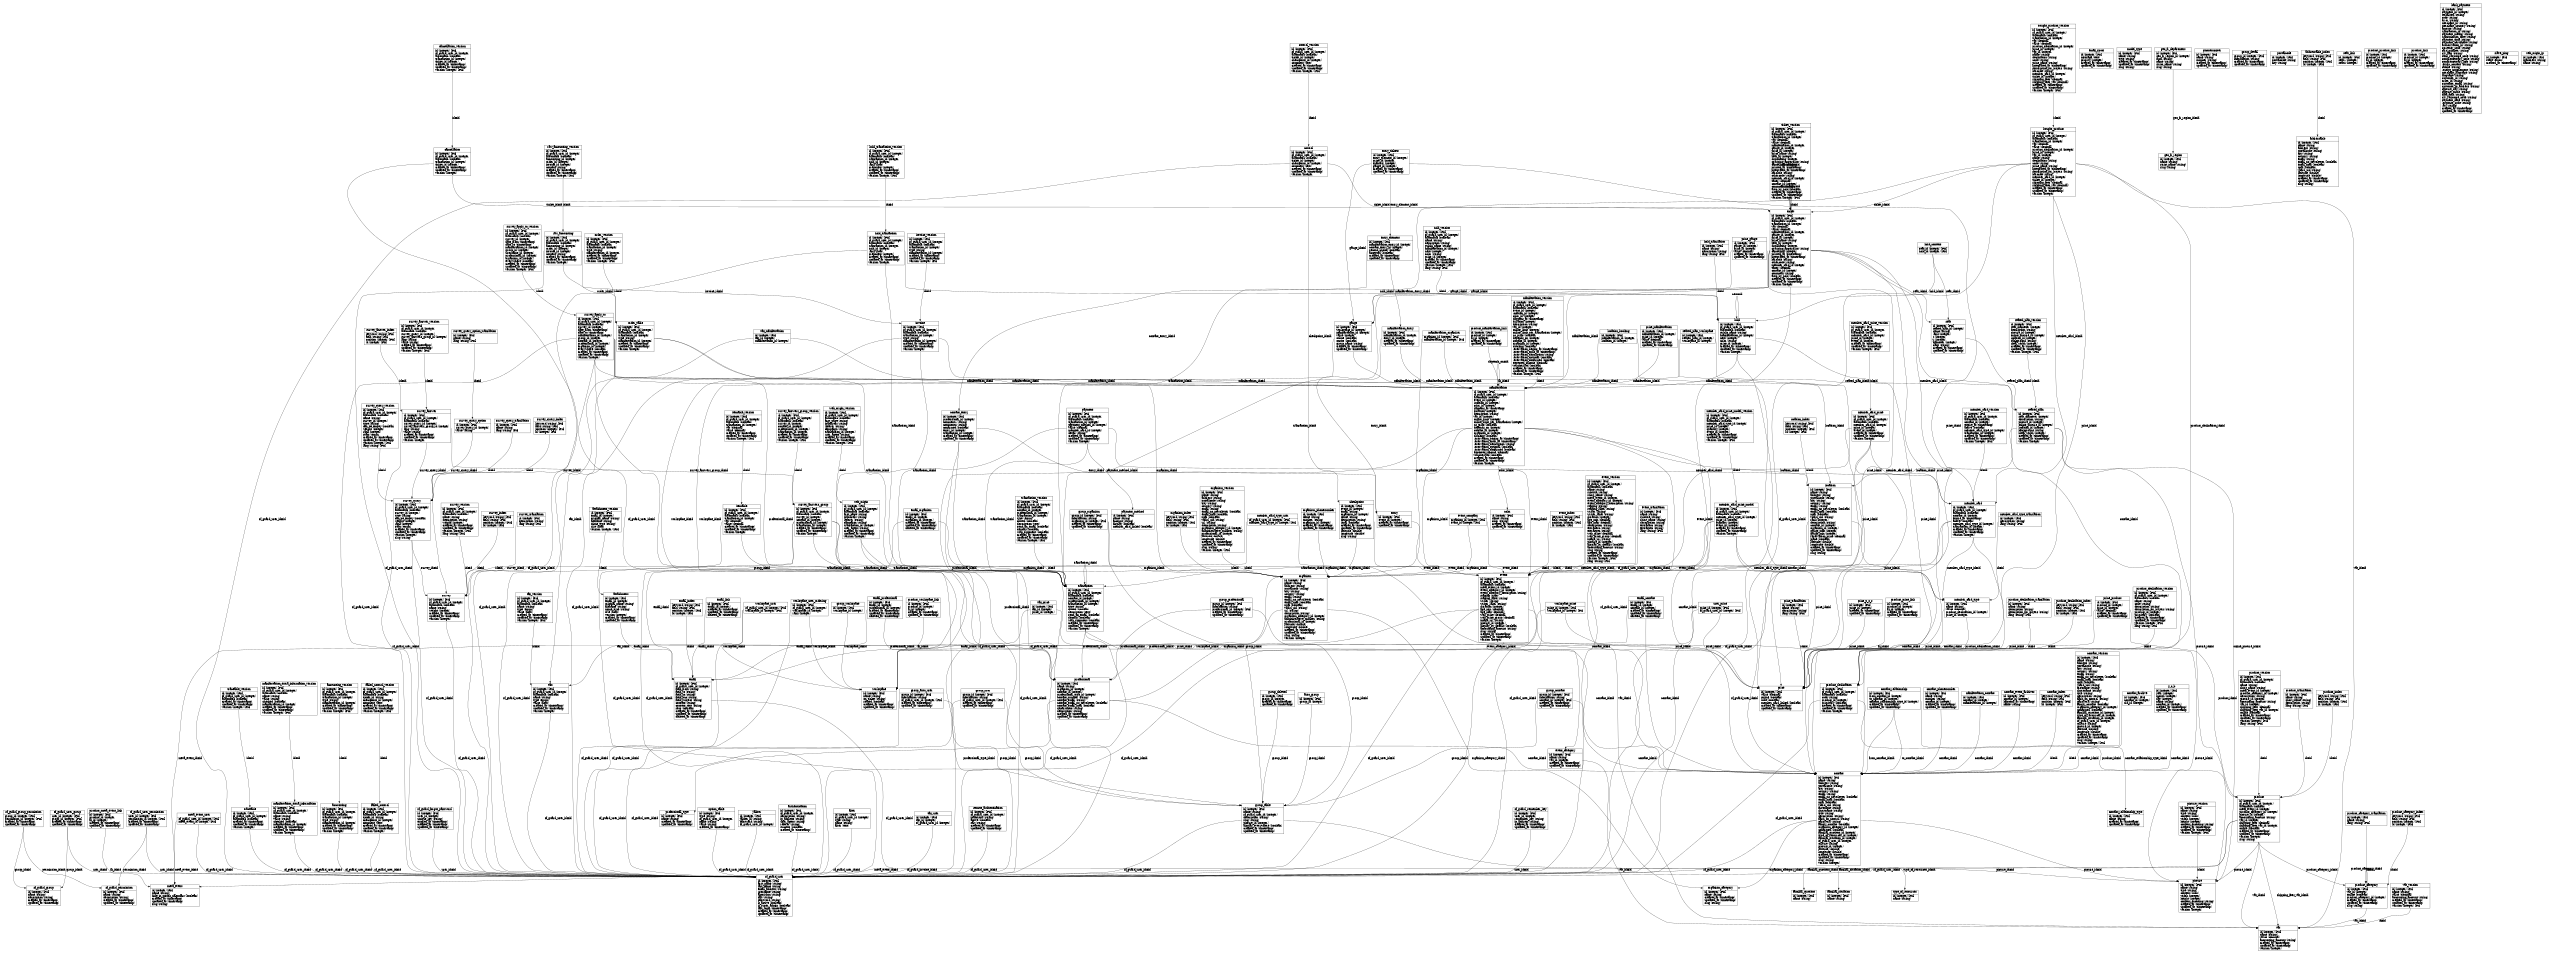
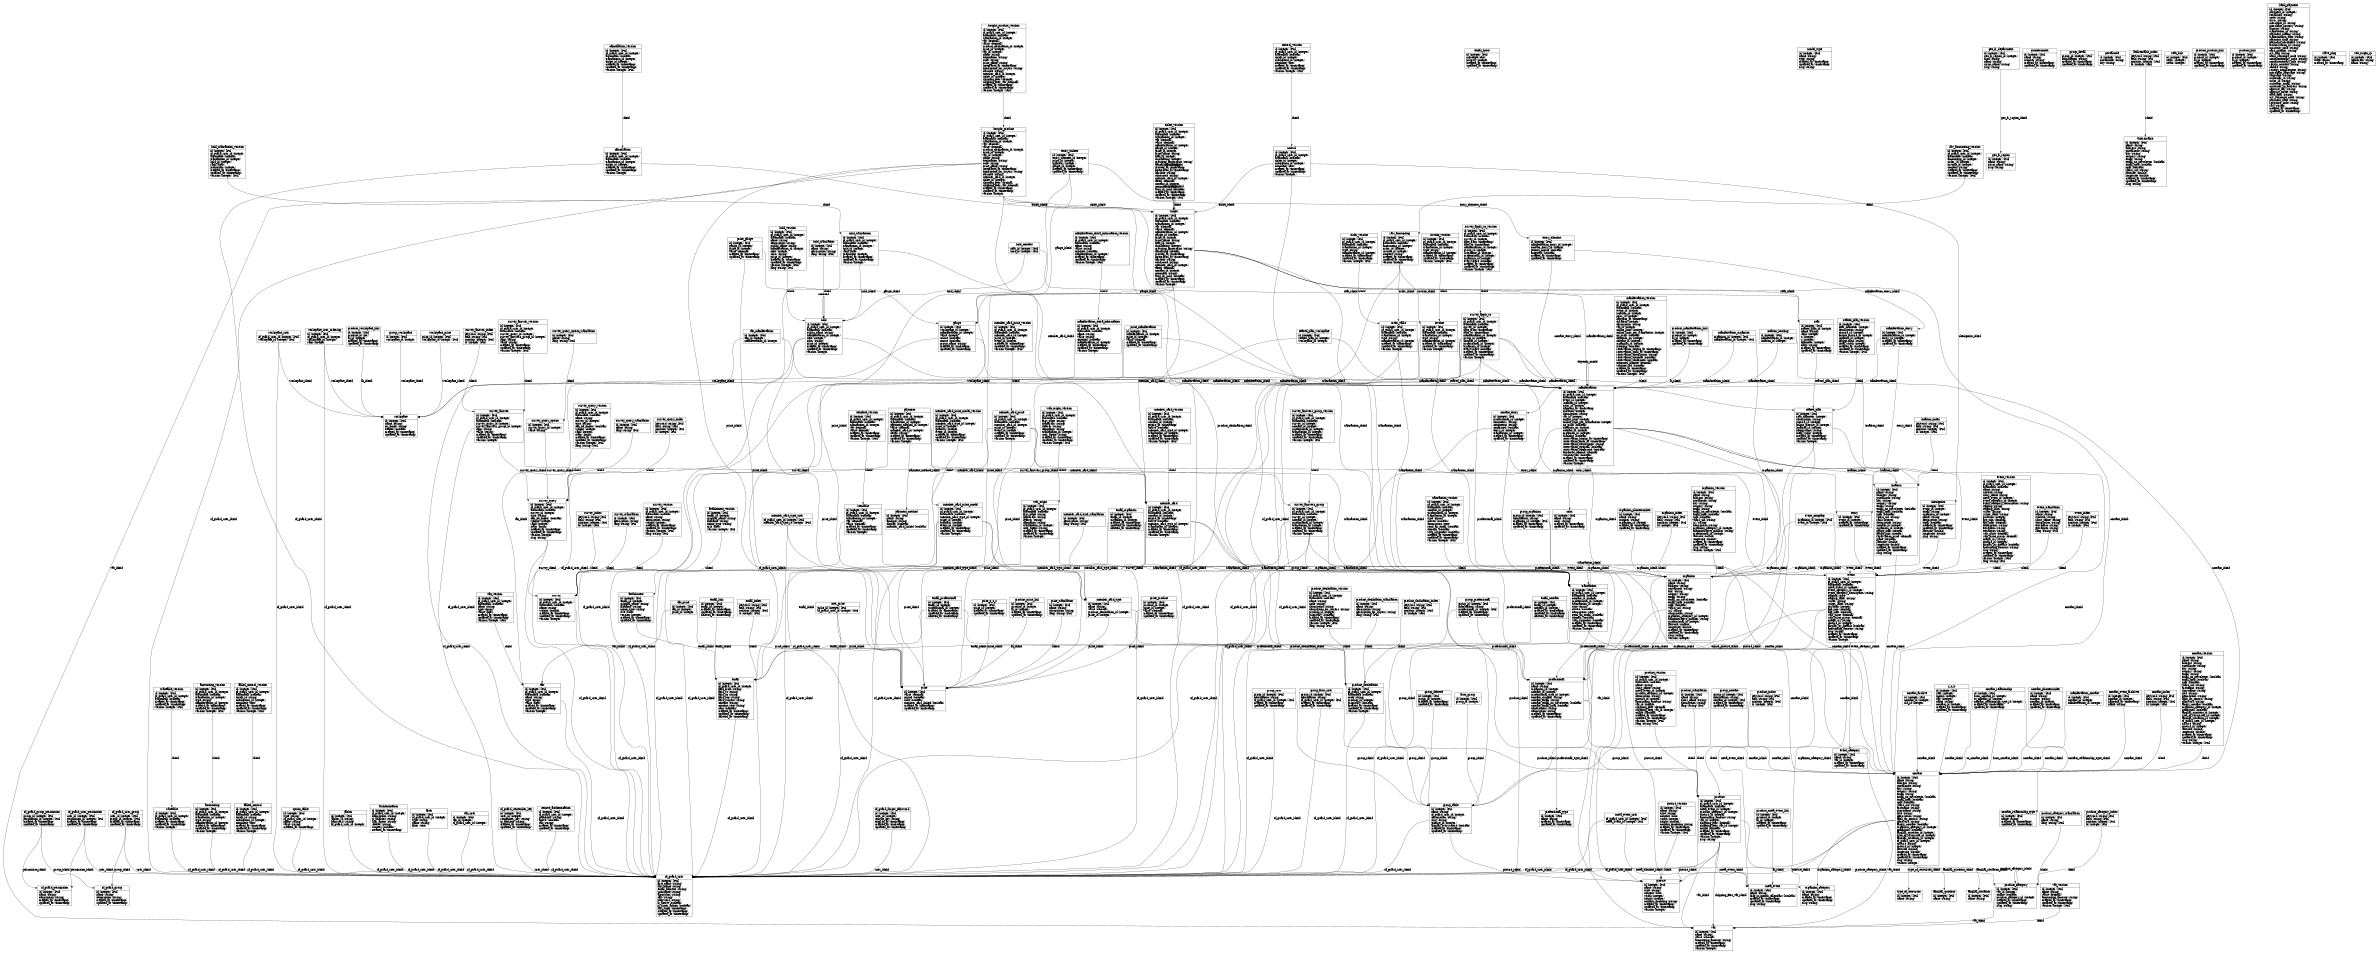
none -> (1275, 381)
(921, 607) -> (358, 336)
(1661, 648) -> none
(186, 870) -> (1649, 870)
(922, 870) -> (480, 870)
